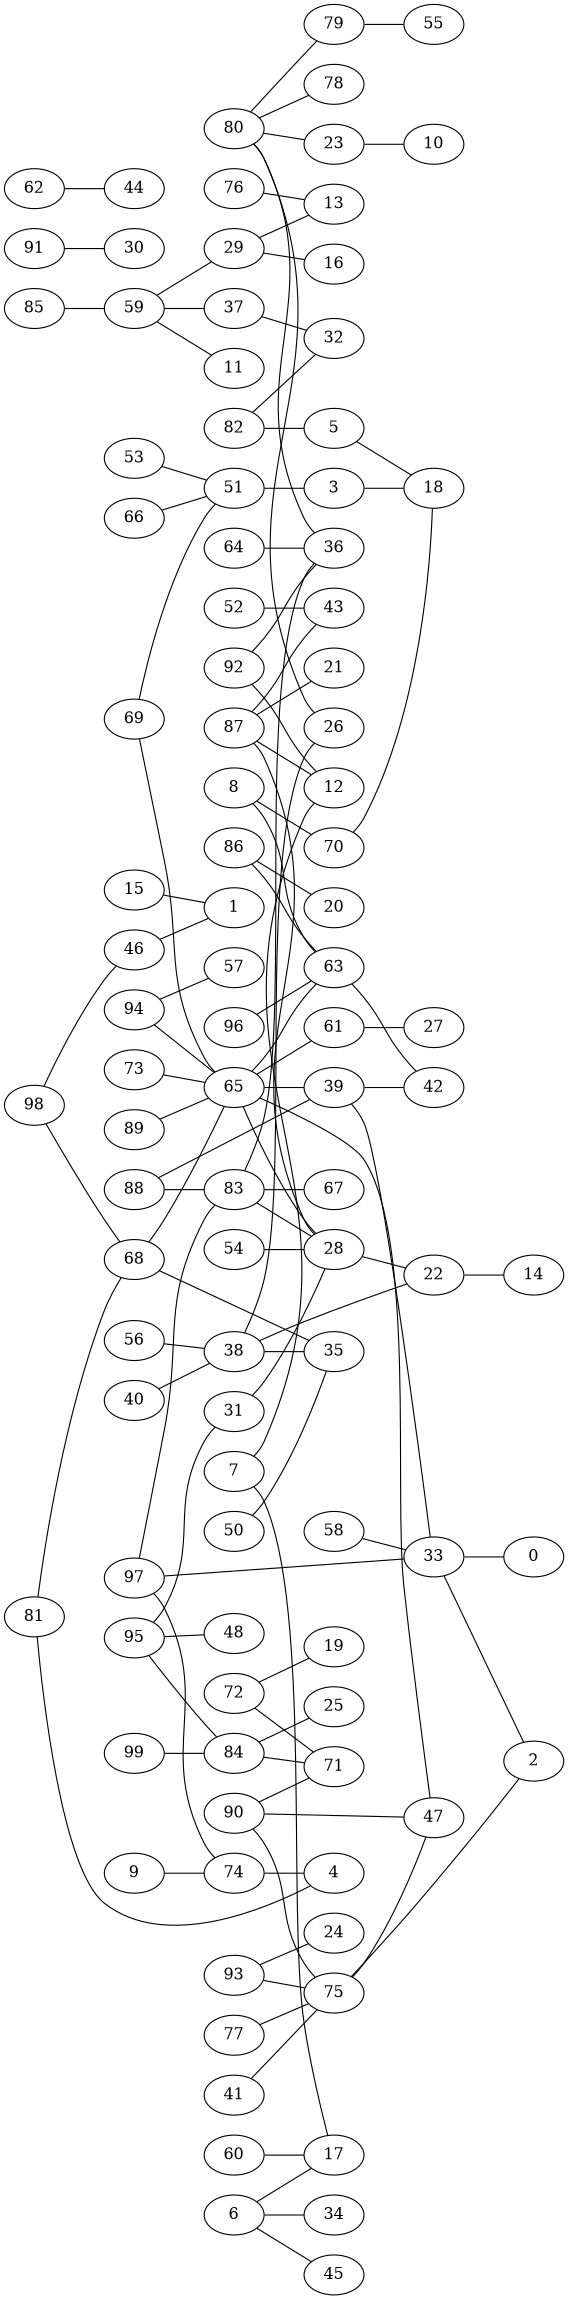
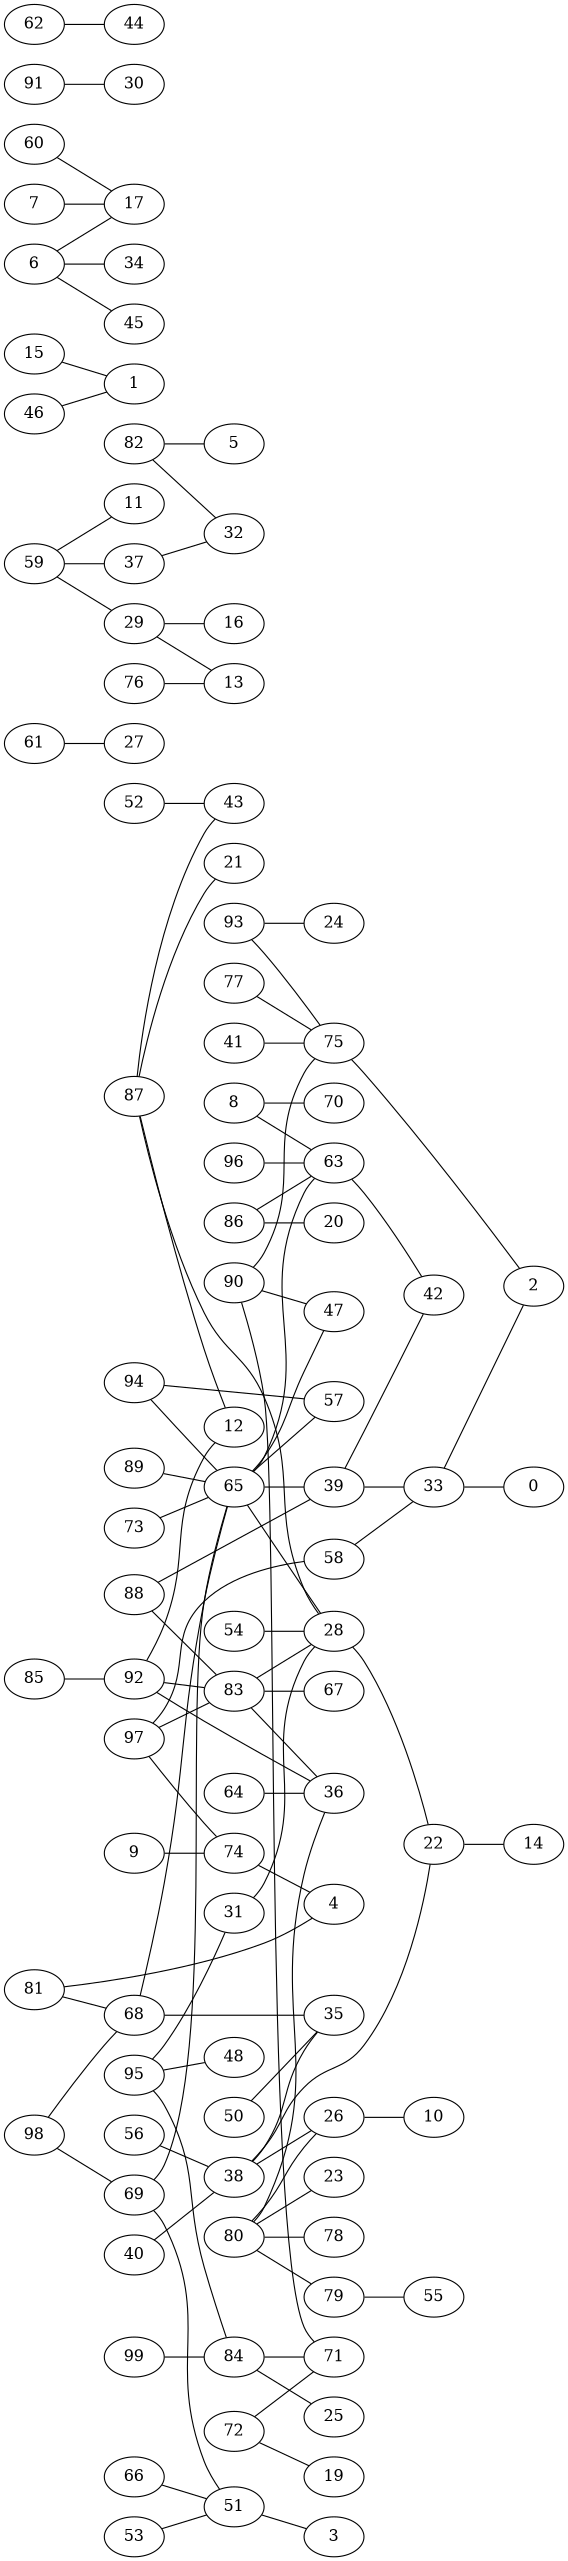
(384, 144) -> (384, 2117)
(85, 309) -> (85, 1679)
(434, 488) -> none
(76, 1024) -> (84, 2165)
(284, 1058) -> (286, 1443)
(301, 1263) -> none
(290, 1567) -> (192, 1616)
none -> (183, 1685)
(395, 1910) -> none
